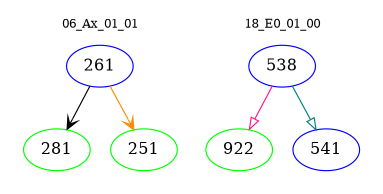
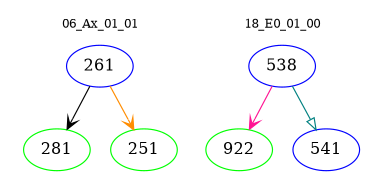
(264, 103) -> (264, 103)
